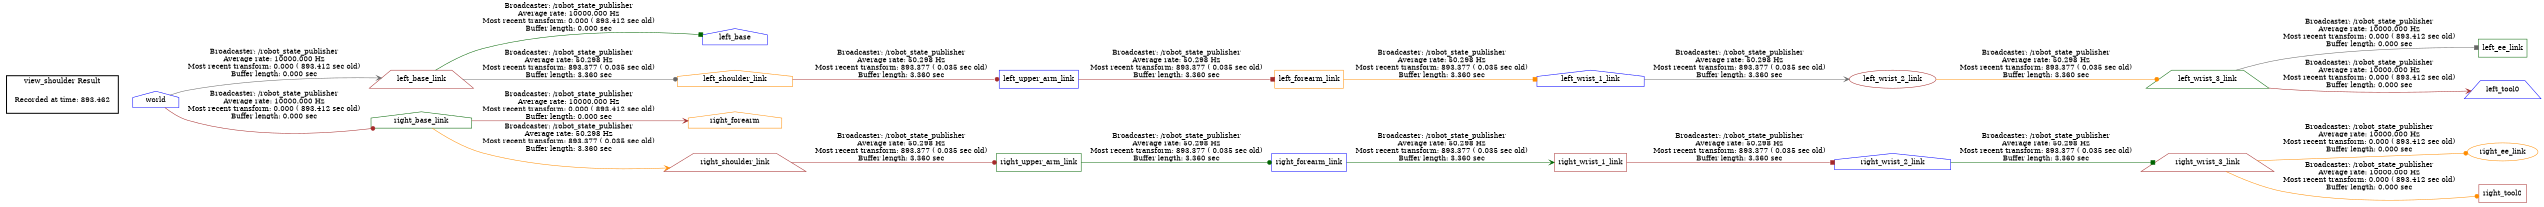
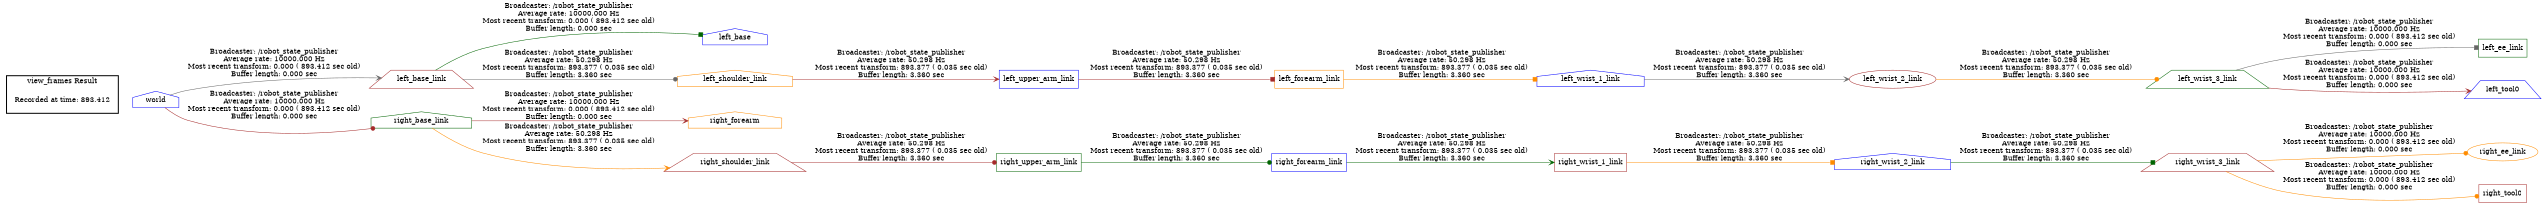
(893, 79) -> (893, 79)
(62, 81) -> (62, 81)
(62, 100) -> (62, 100)
(1728, 162) -> (1728, 162)
